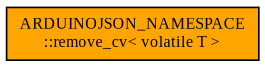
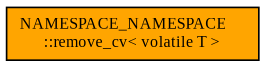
(133, 34) -> (133, 34)
